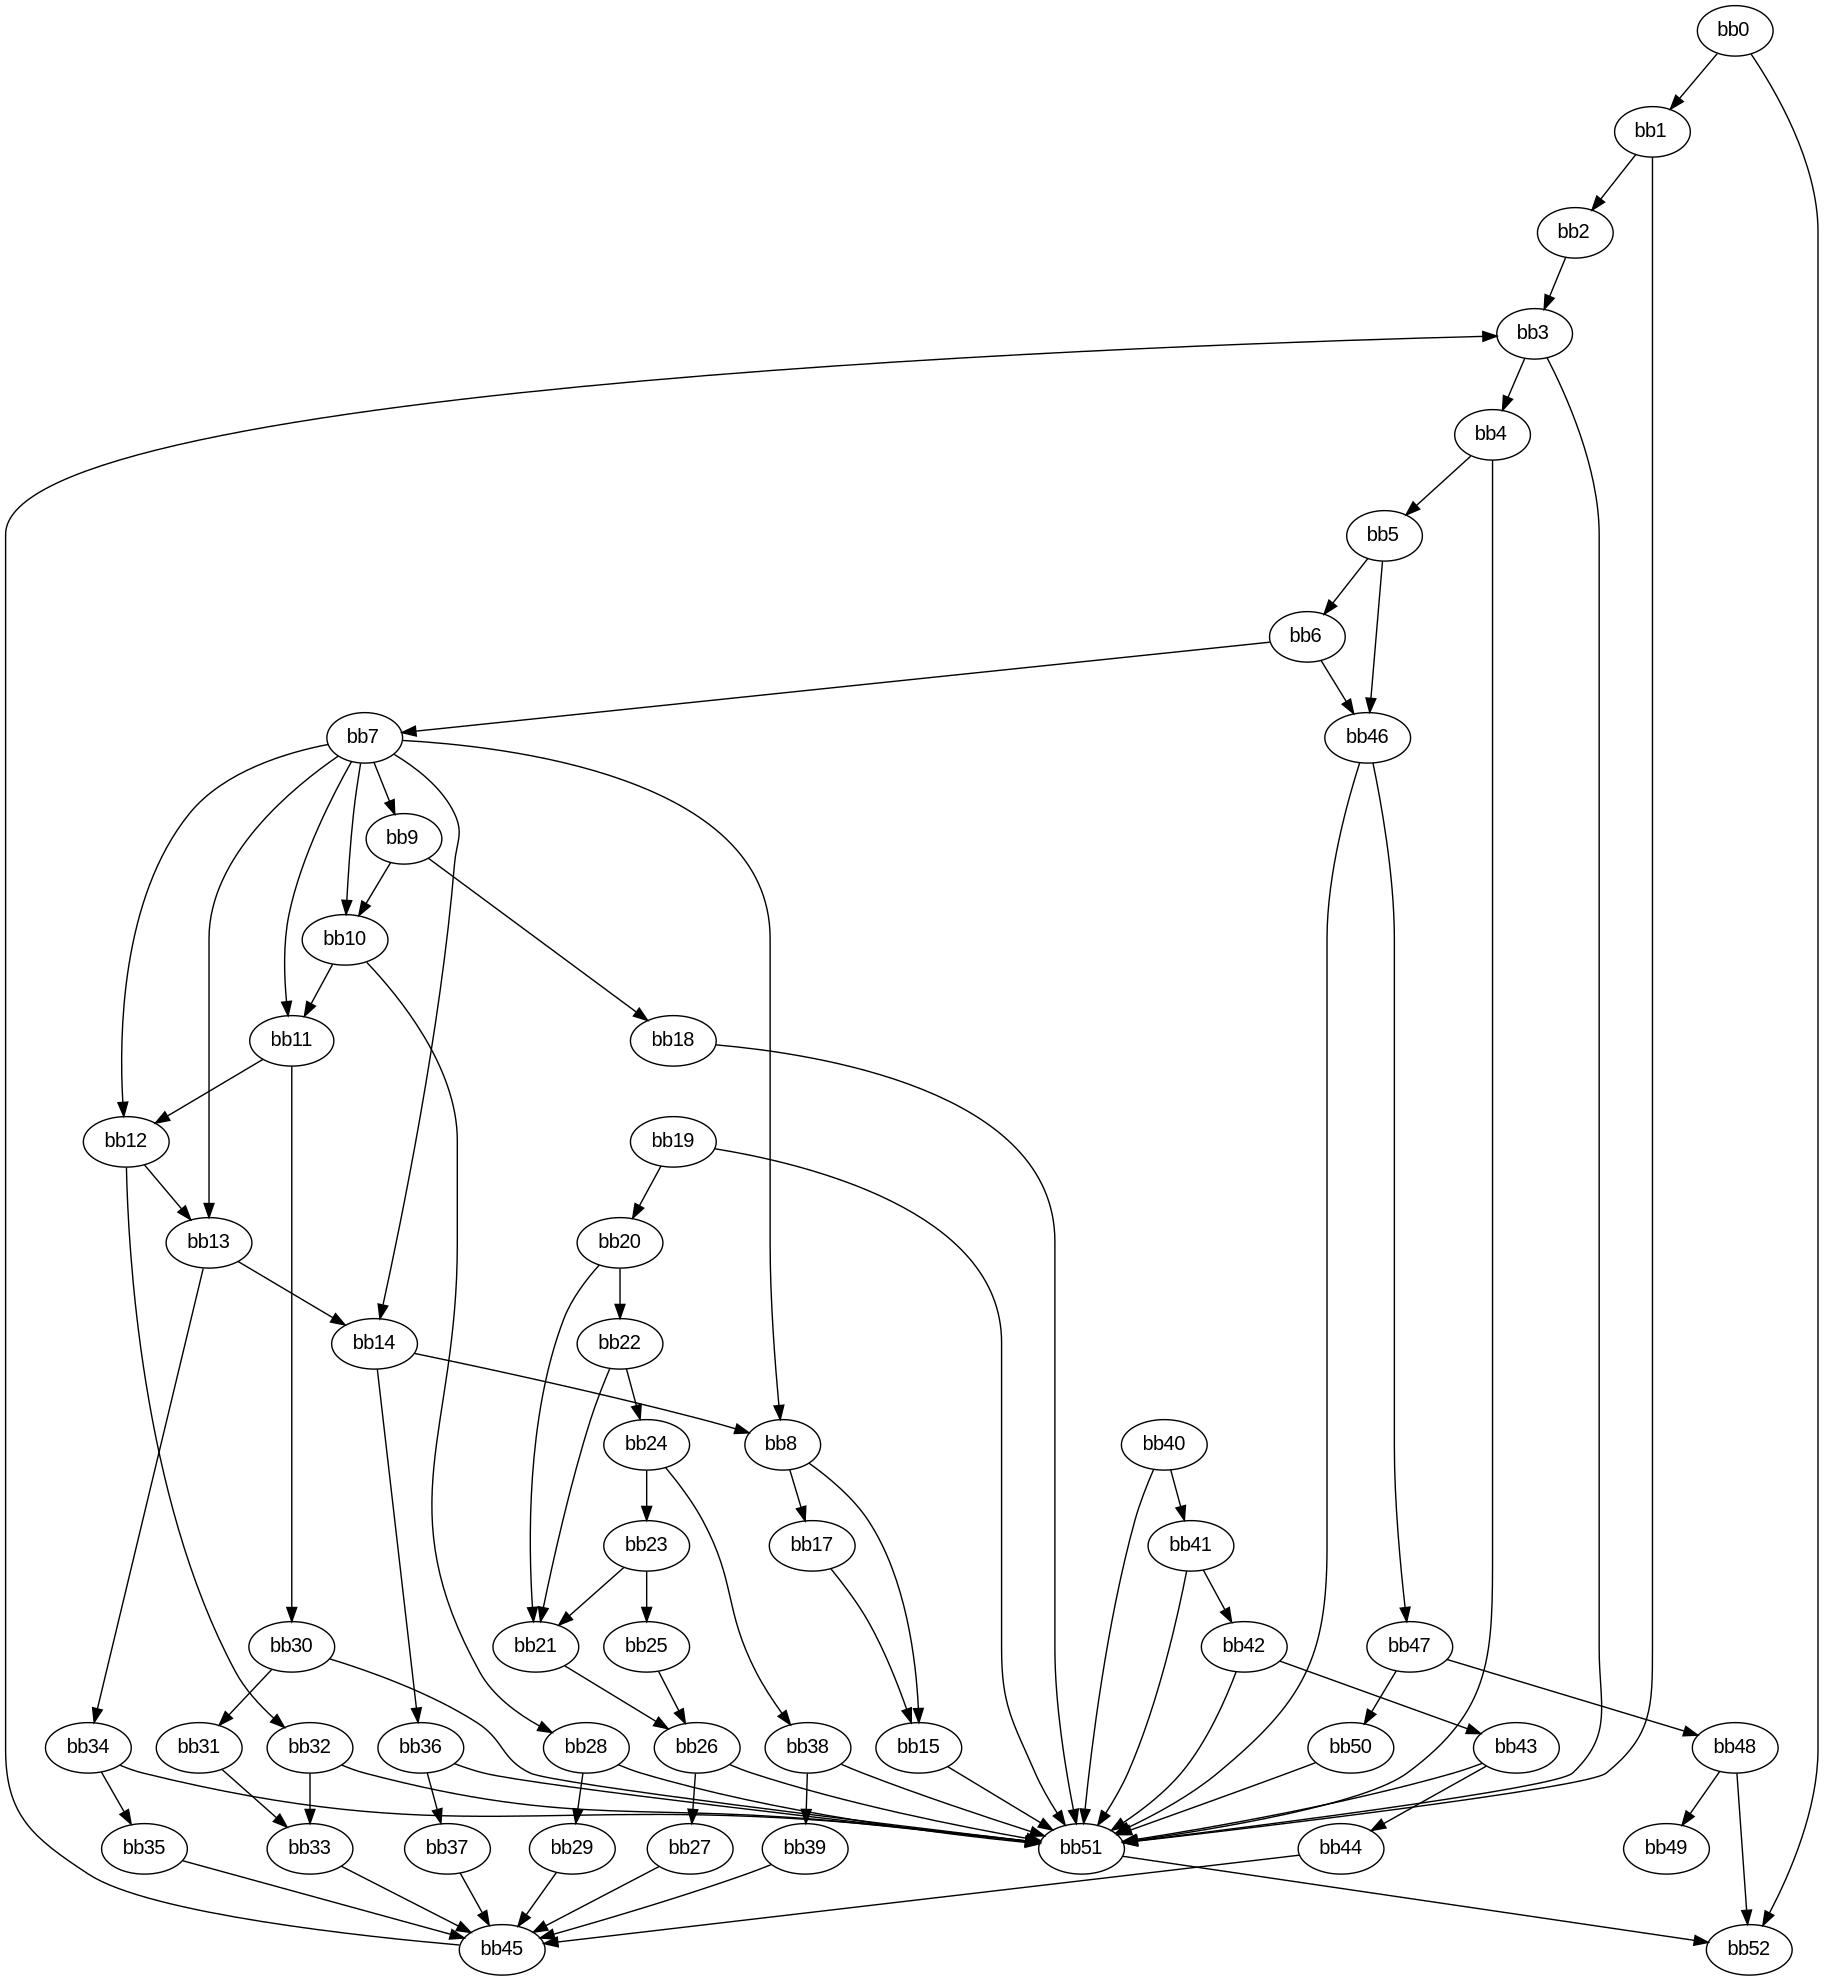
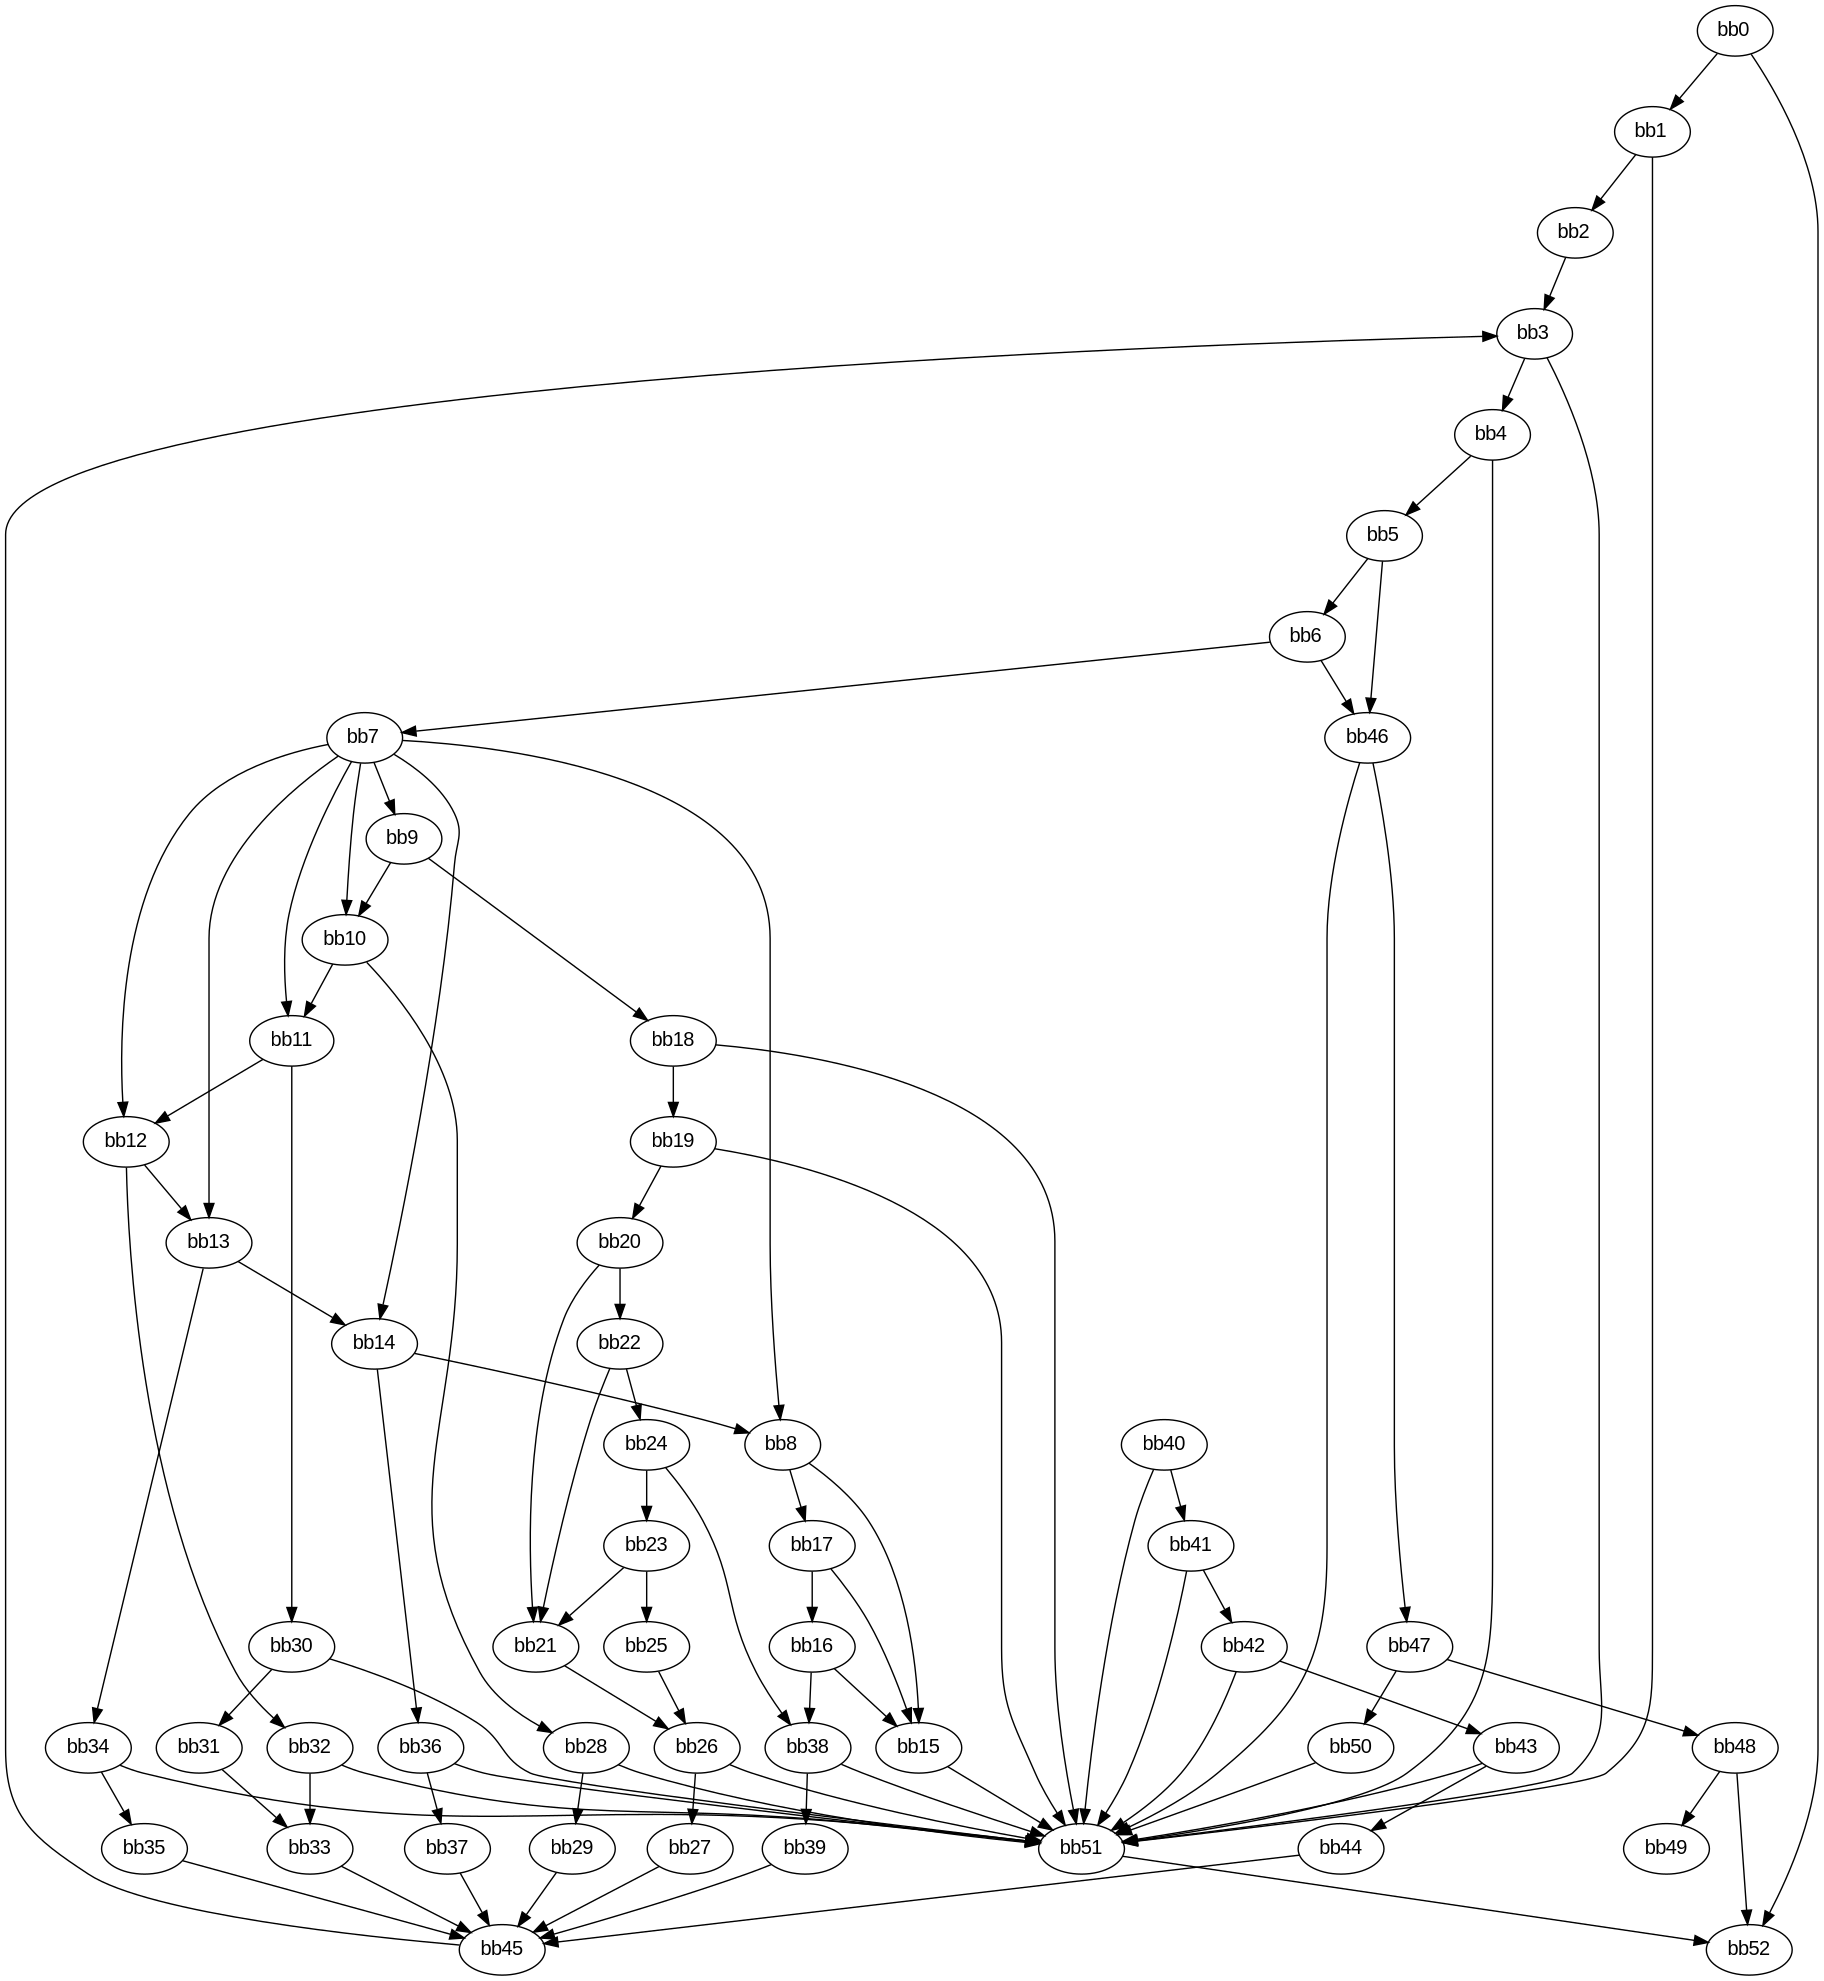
none -> (673, 1084)
none -> (812, 1647)
